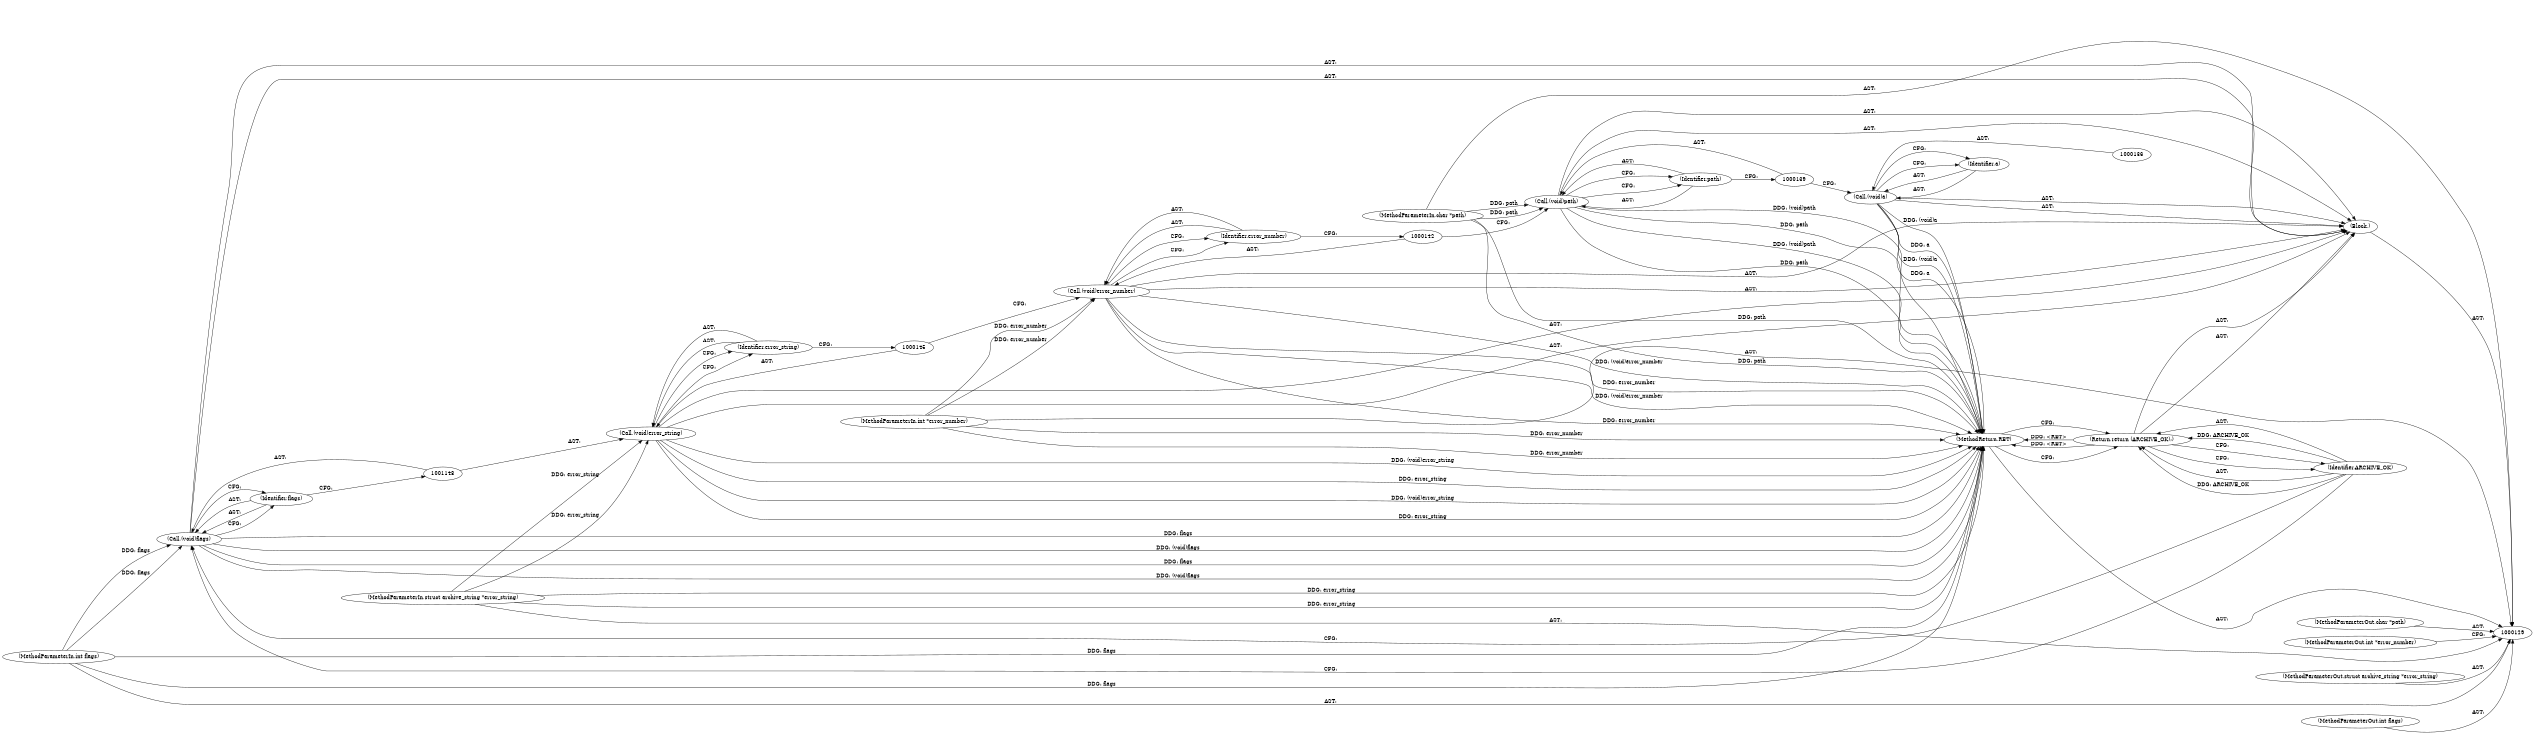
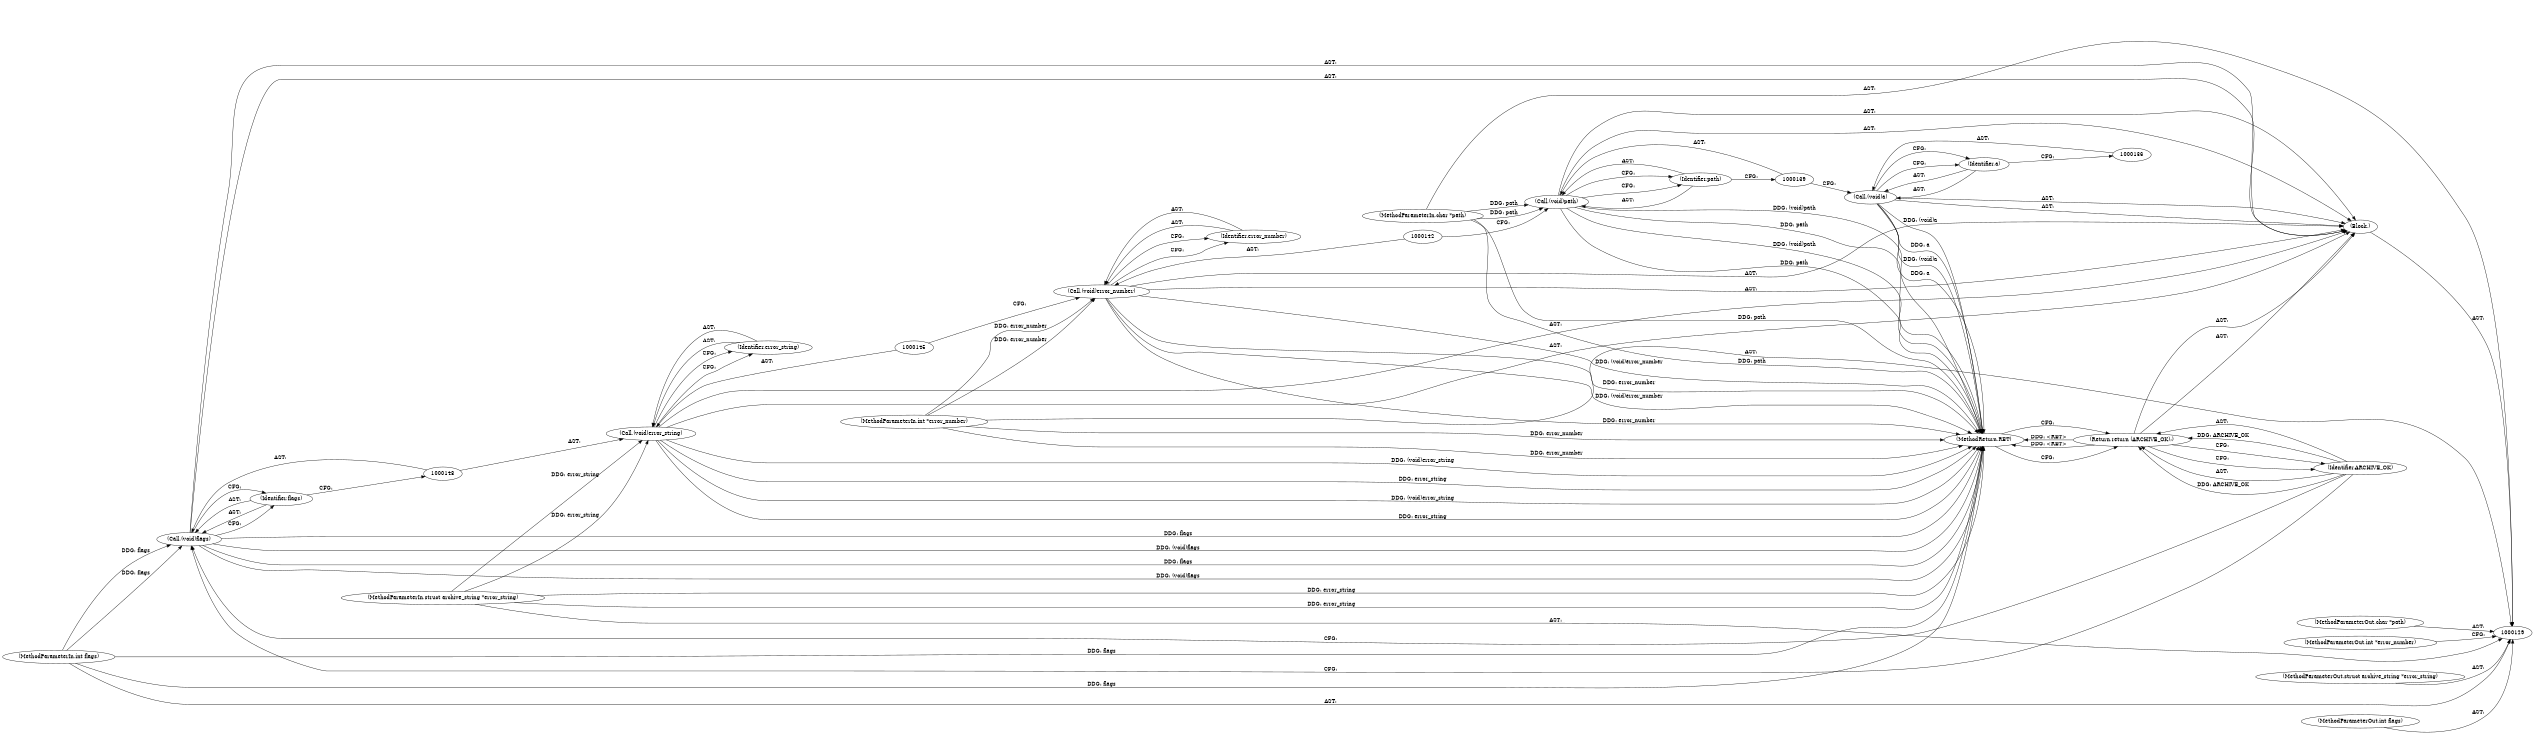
none -> (2059, 160)
(1350, 237) -> none
(852, 348) -> none
(443, 474) -> (443, 474)
(2217, 628) -> none
